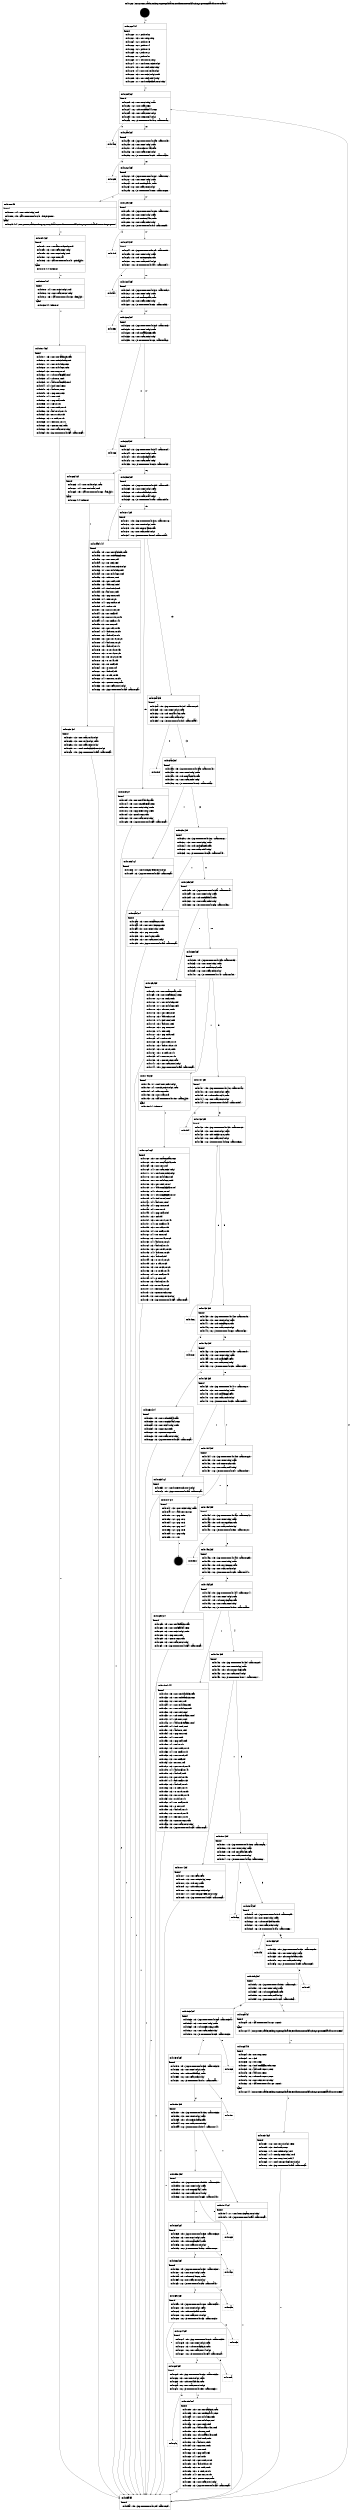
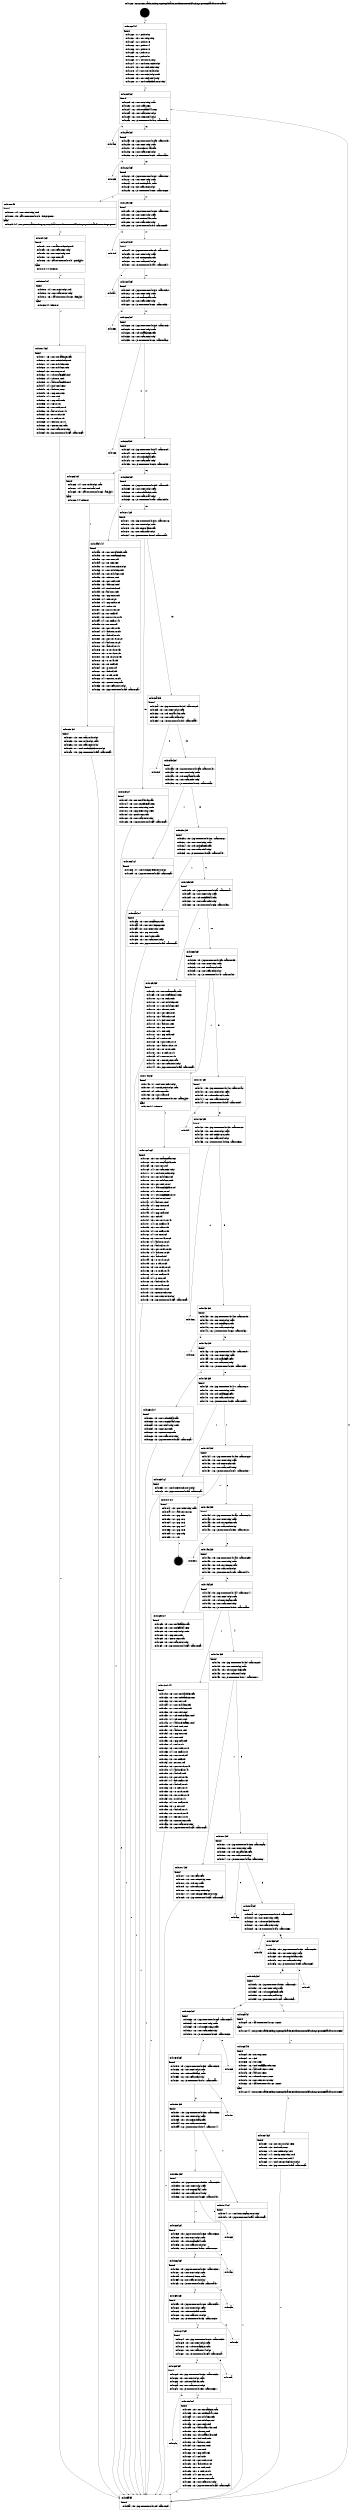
(215, 1239) -> (196, 1230)
none -> (282, 1970)
(155, 2071) -> none
(166, 2342) -> (197, 2325)
